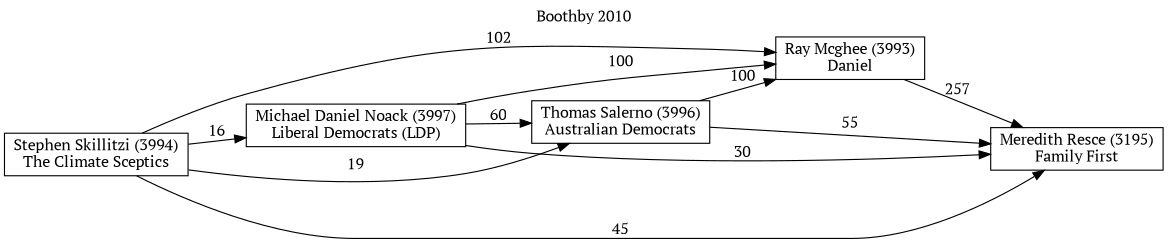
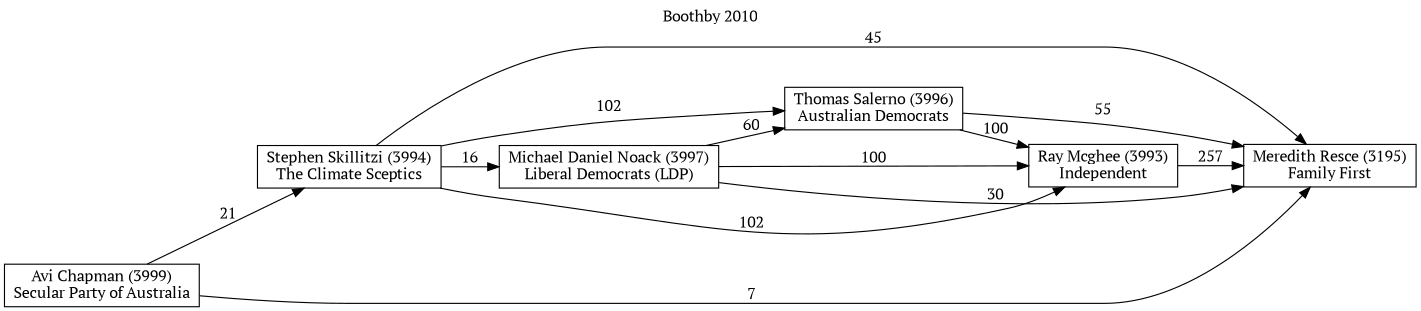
(850, 58) -> (1103, 166)
(356, 165) -> (609, 107)
none -> (102, 285)
